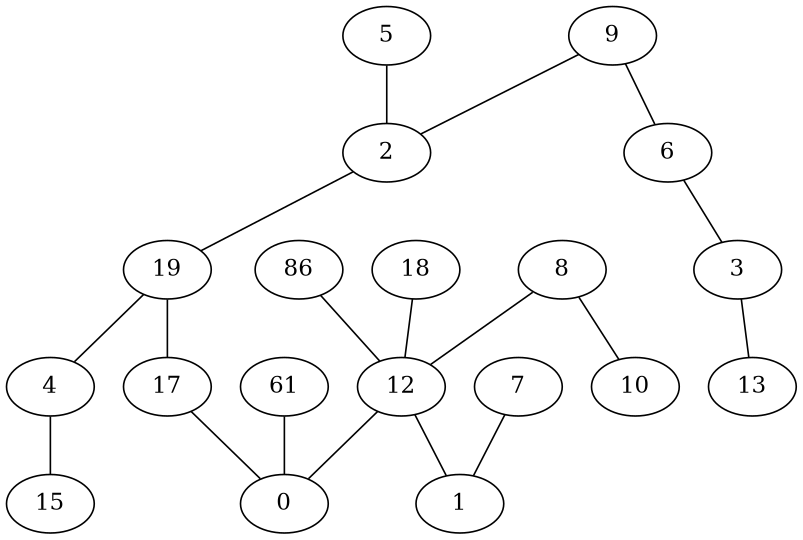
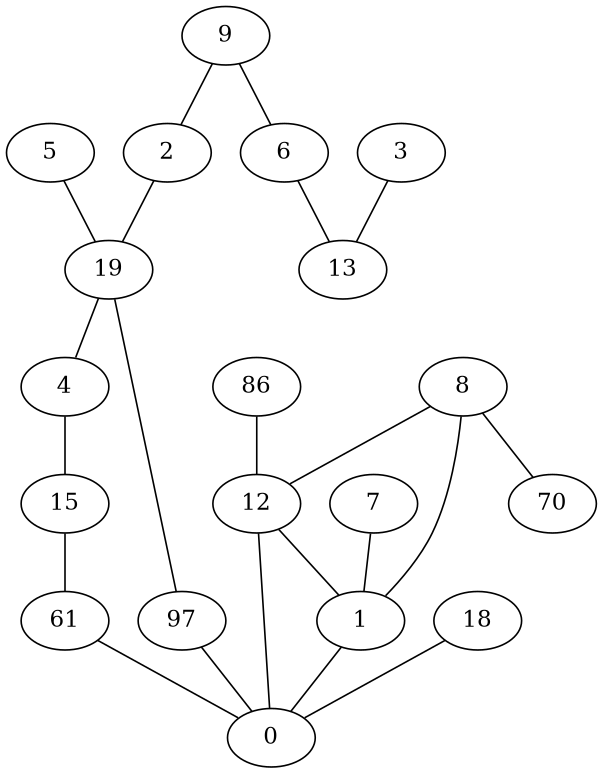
(387, 94) -> (80, 211)
(703, 211) -> (314, 211)
(409, 328) -> (375, 679)
(167, 387) -> (182, 621)
(635, 387) -> (552, 504)
none -> (440, 514)
none -> (65, 562)
none -> (316, 679)
